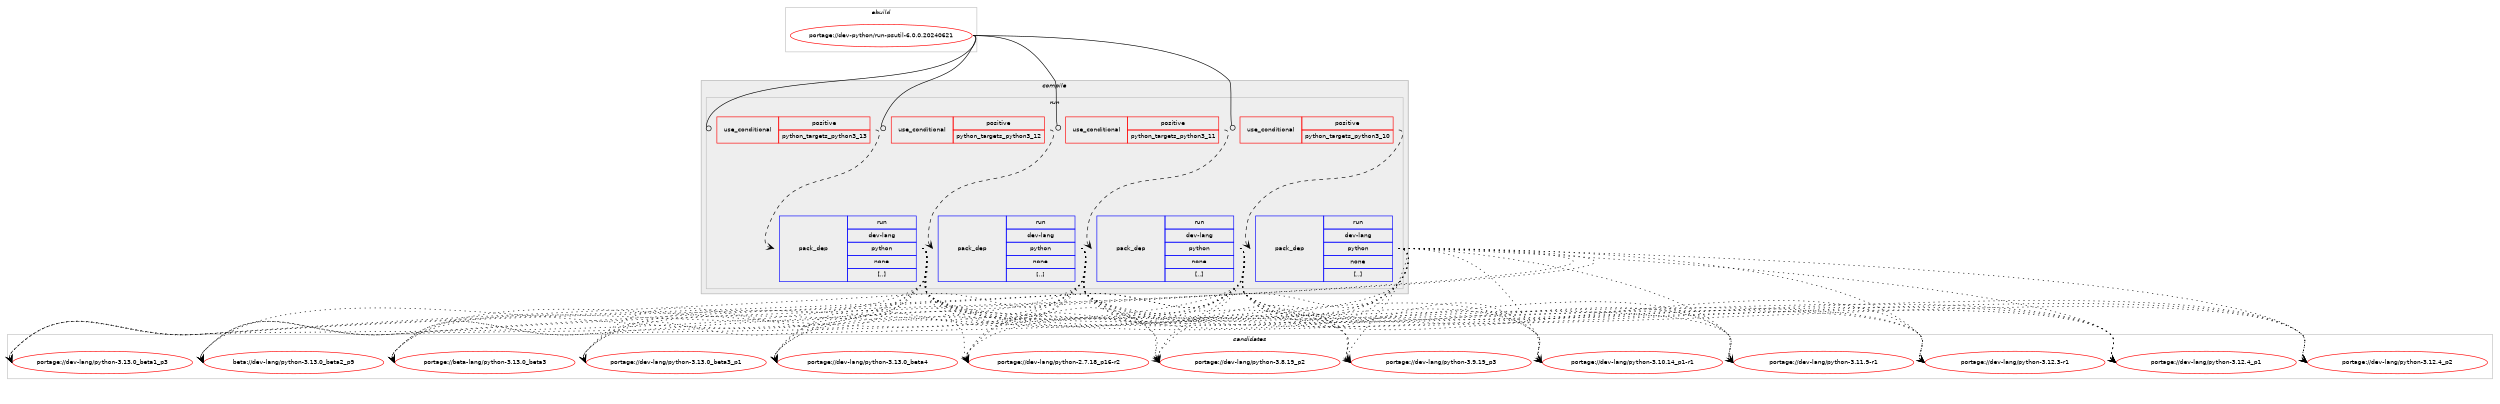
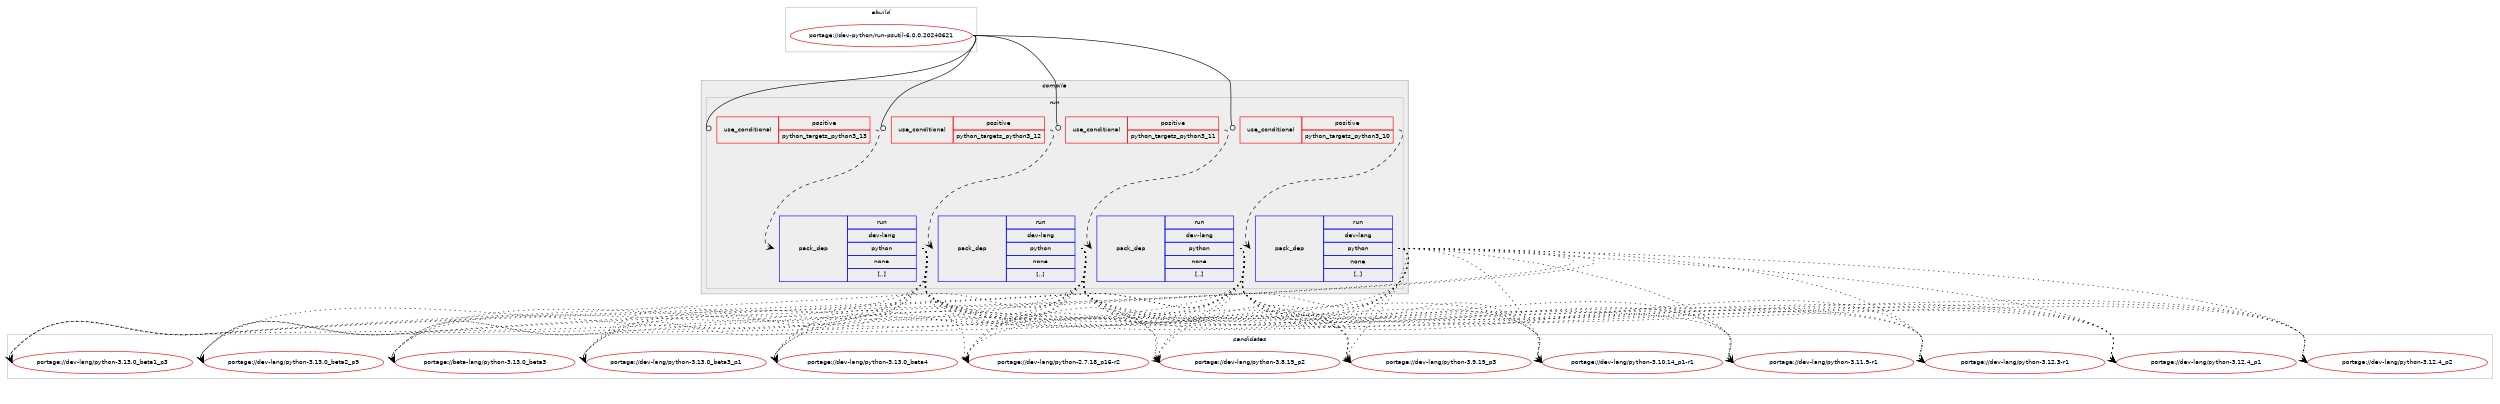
(294, 362) -> (294, 362)
